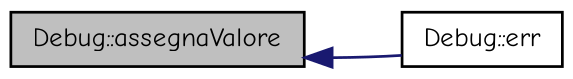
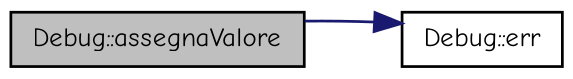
(367, 57) -> (340, 21)
